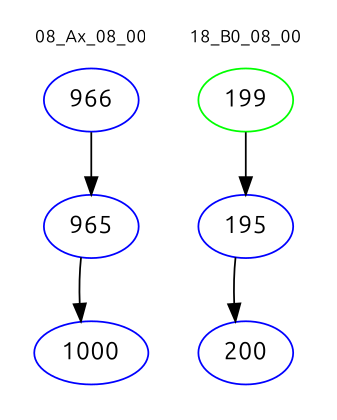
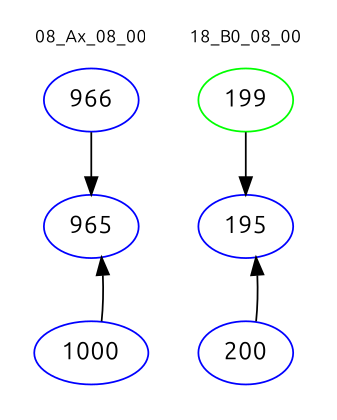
(80, 281) -> (103, 298)
(234, 281) -> (258, 298)
